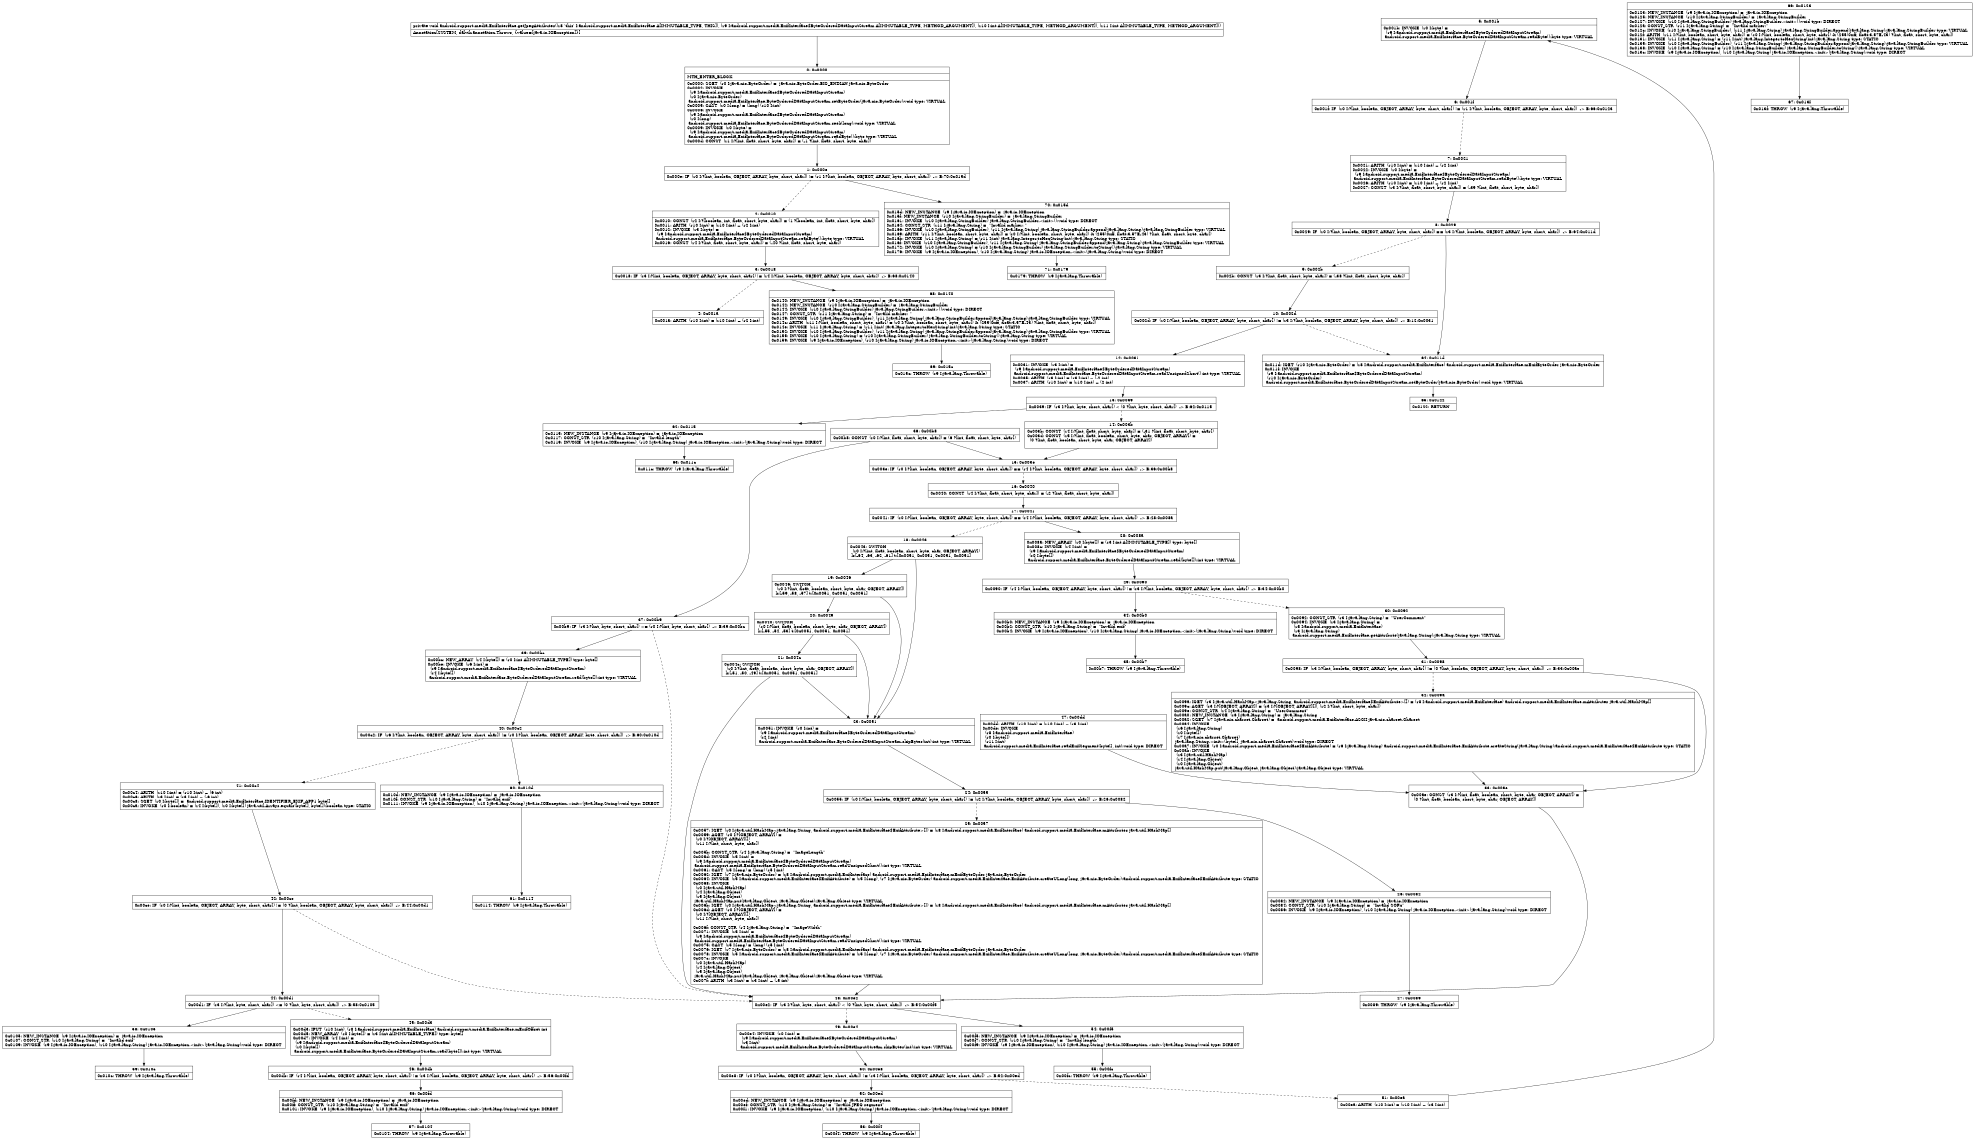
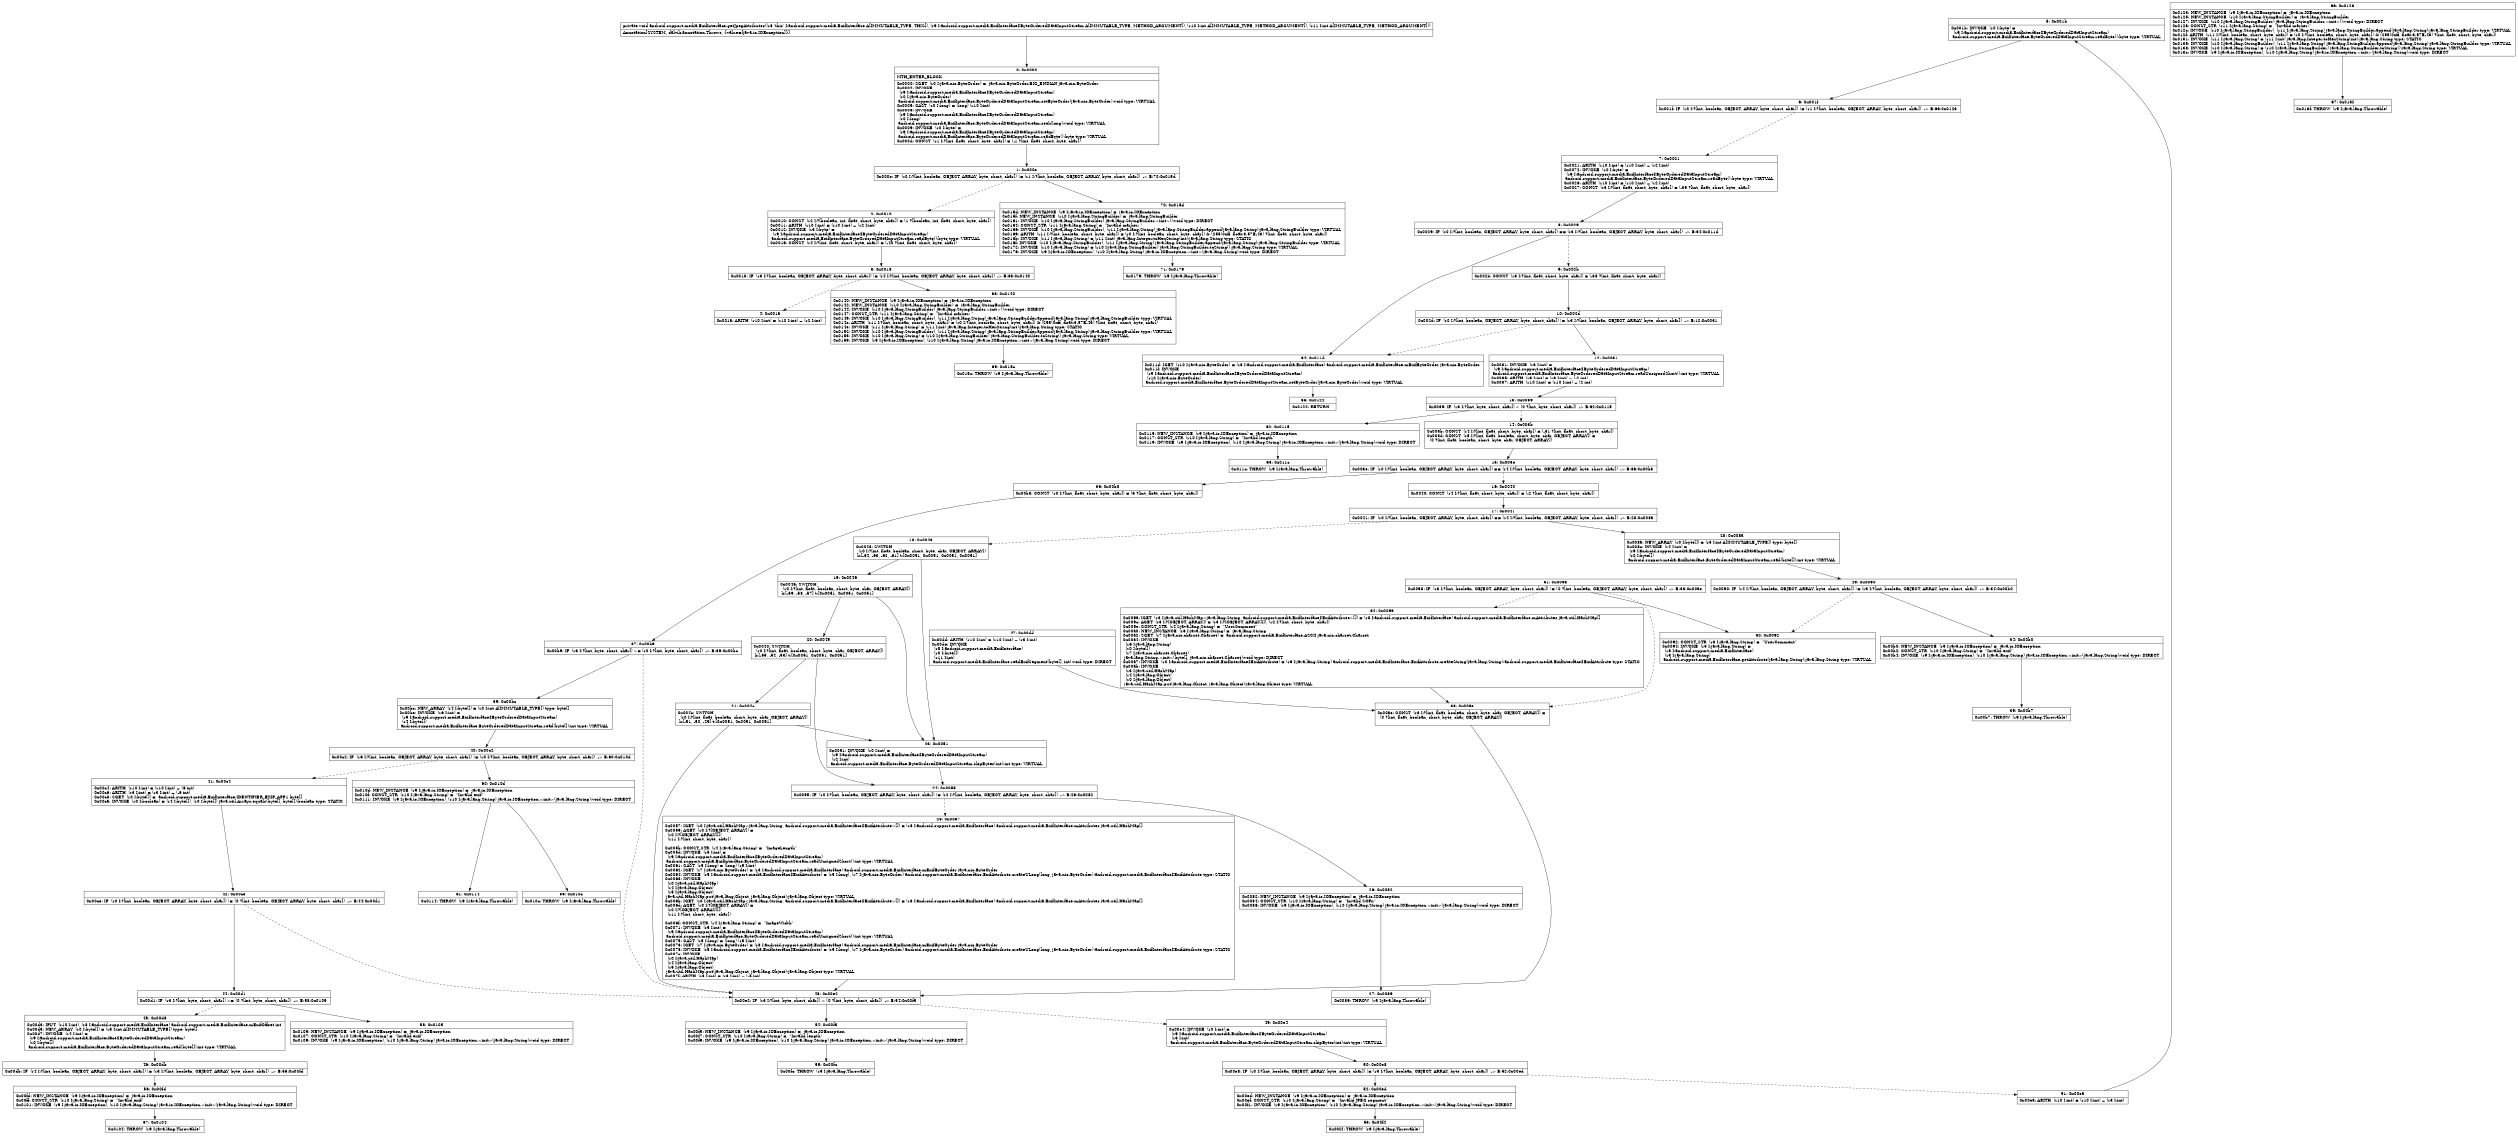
(1386, 170) -> (1597, 170)
(973, 450) -> (1300, 478)
(1418, 648) -> (1659, 609)
(867, 671) -> (816, 739)
(1706, 730) -> (1652, 674)
(144, 1056) -> (540, 843)
